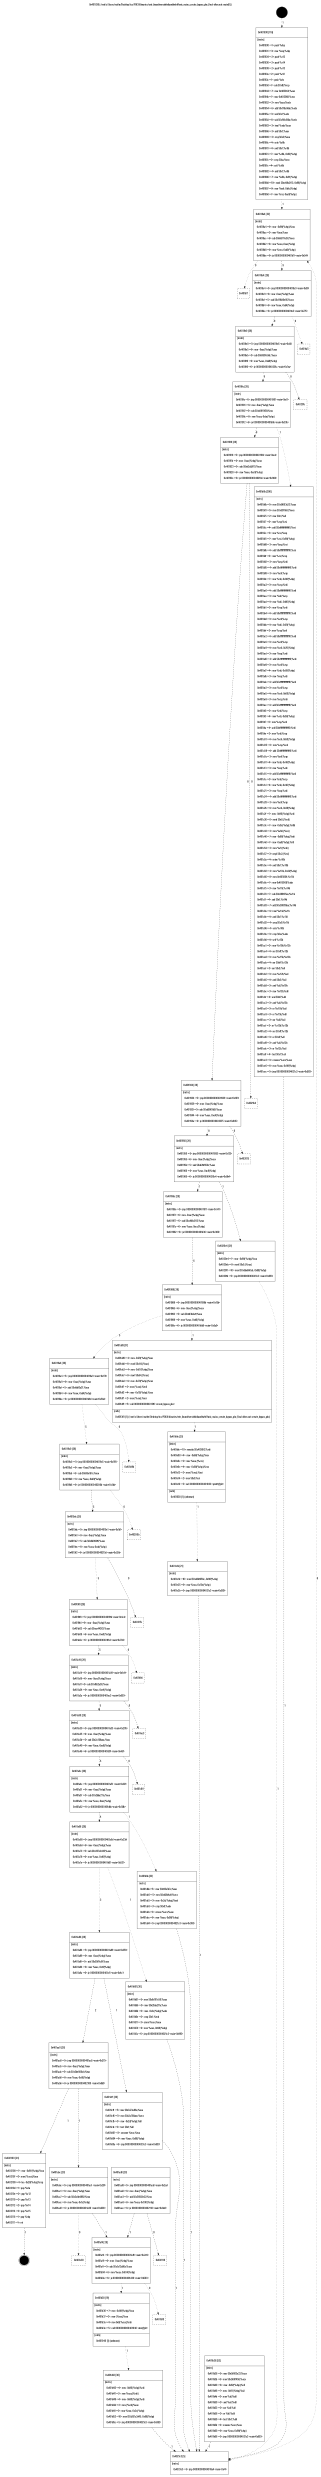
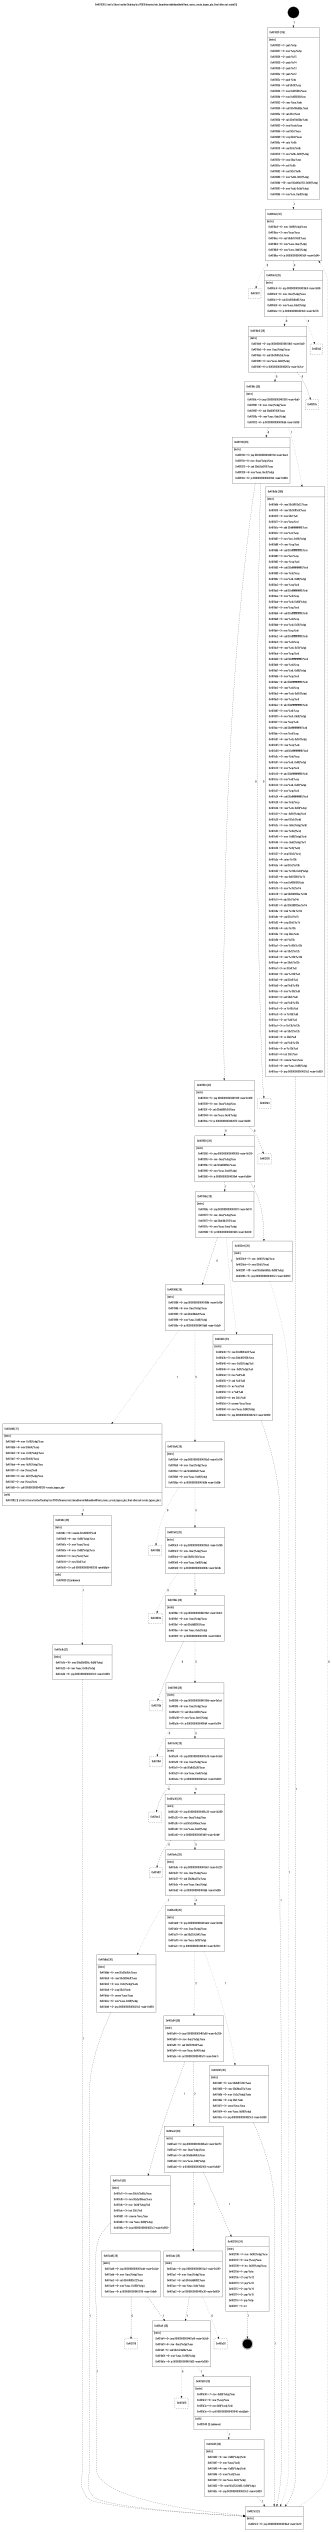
none -> (231, 1285)
